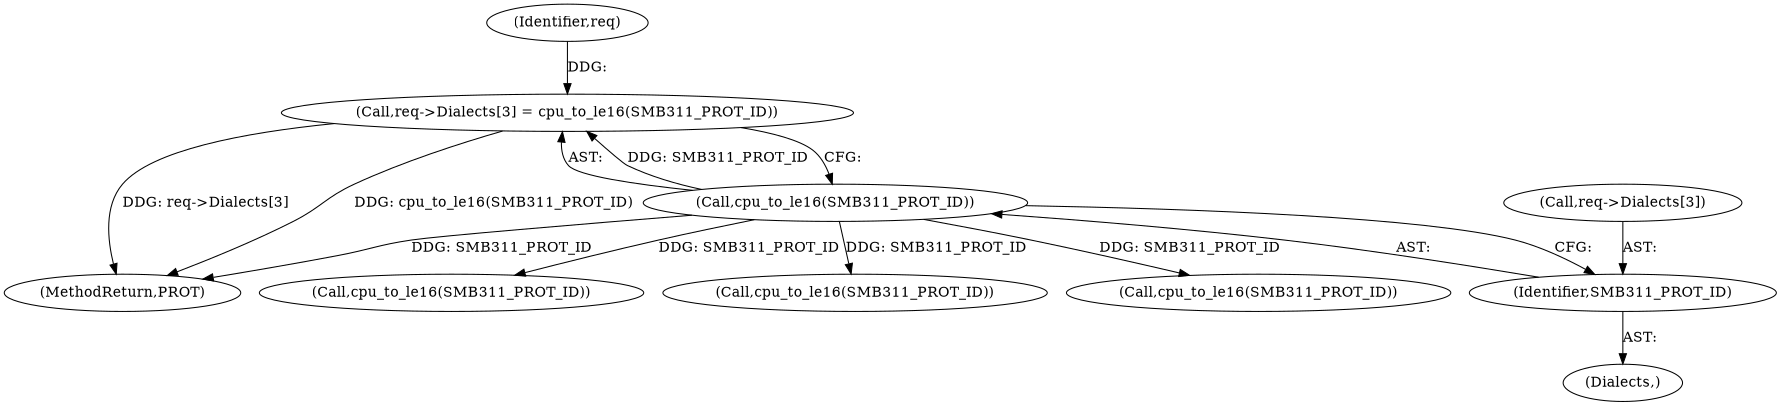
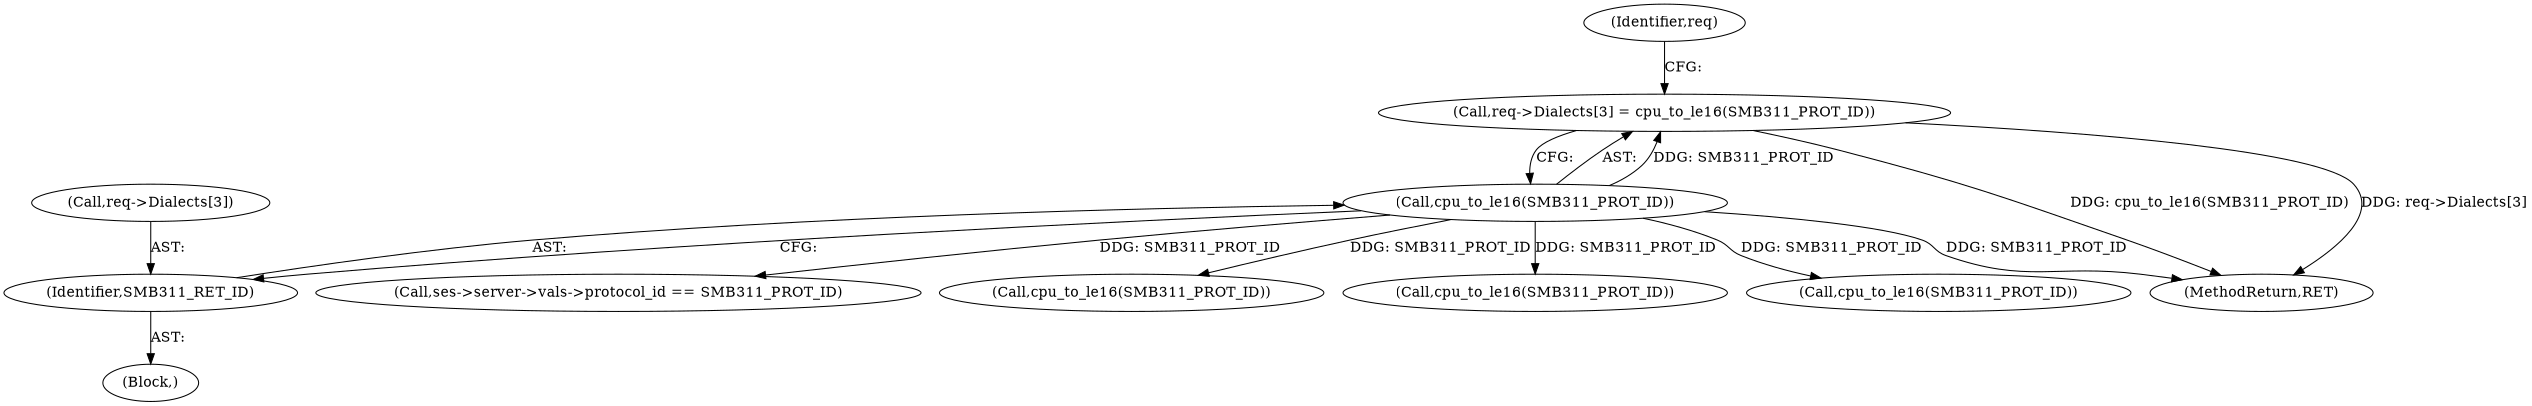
(590, 68) -> (1686, 68)
(123, 293) -> (2262, 293)
none -> (618, 293)
(1623, 293) -> (151, 293)
(1623, 383) -> (151, 383)
